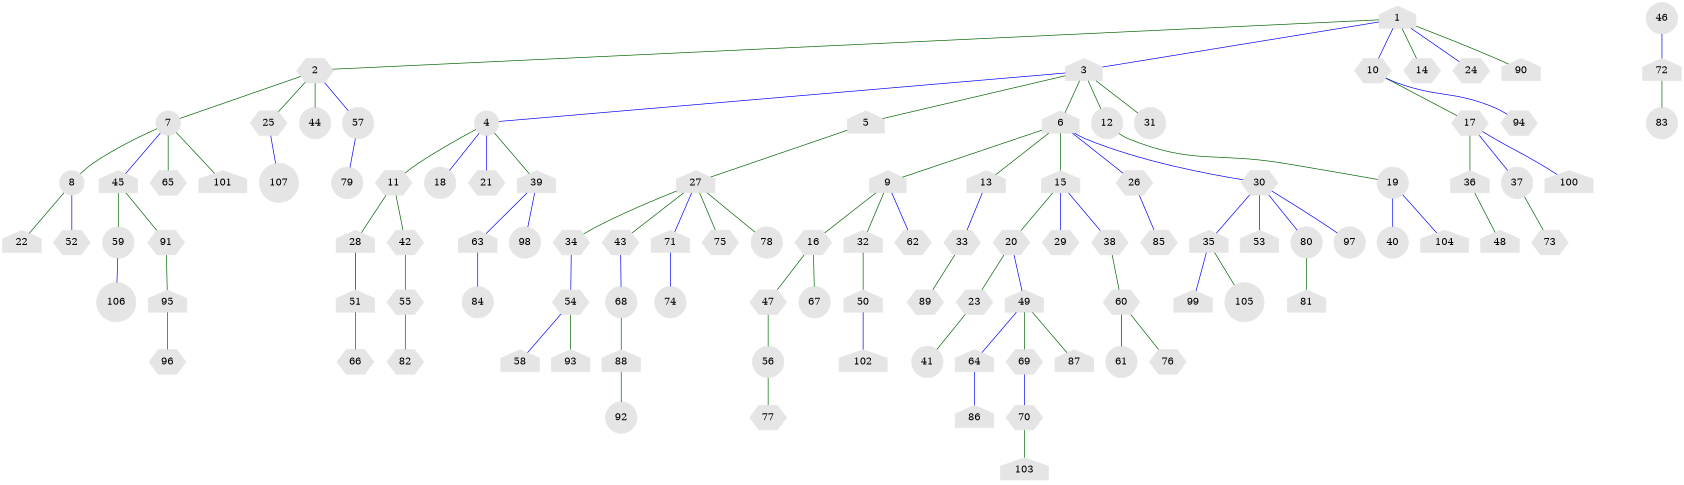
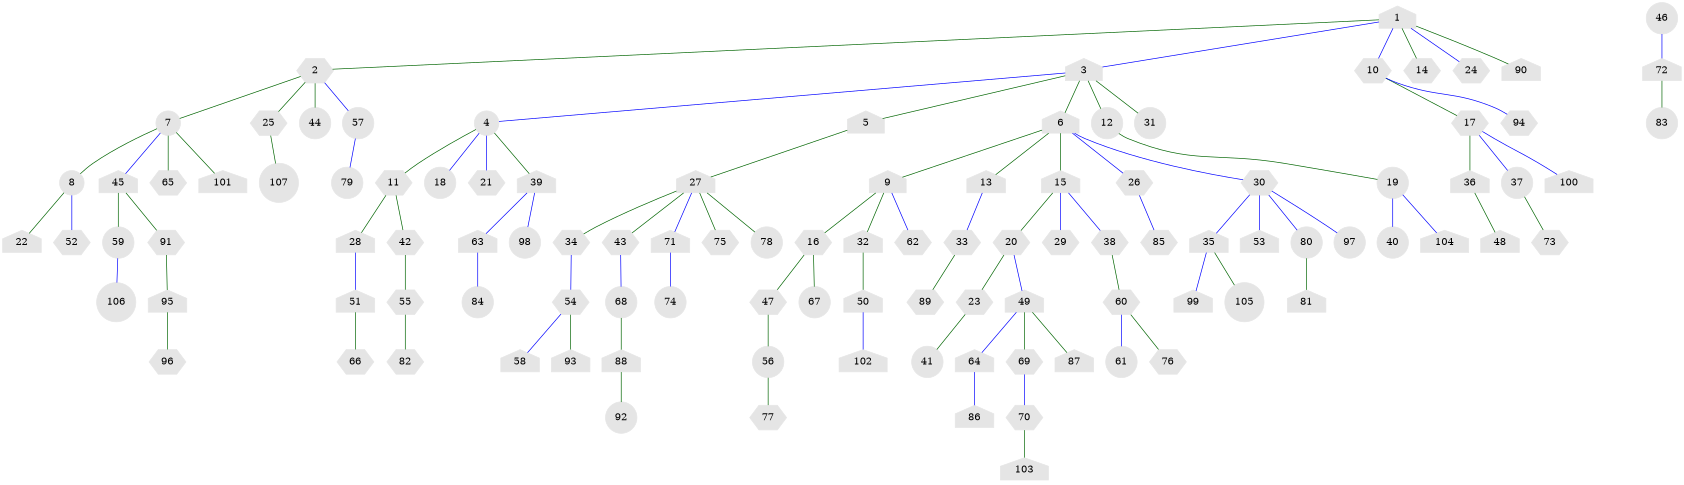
(273, 150) -> (273, 150)
